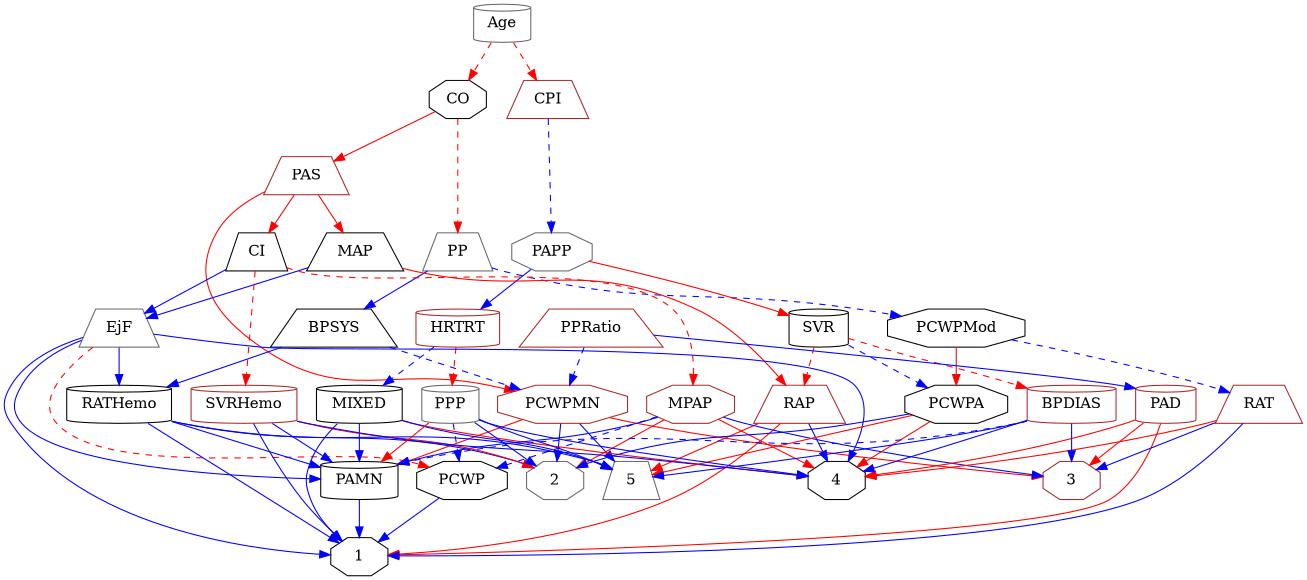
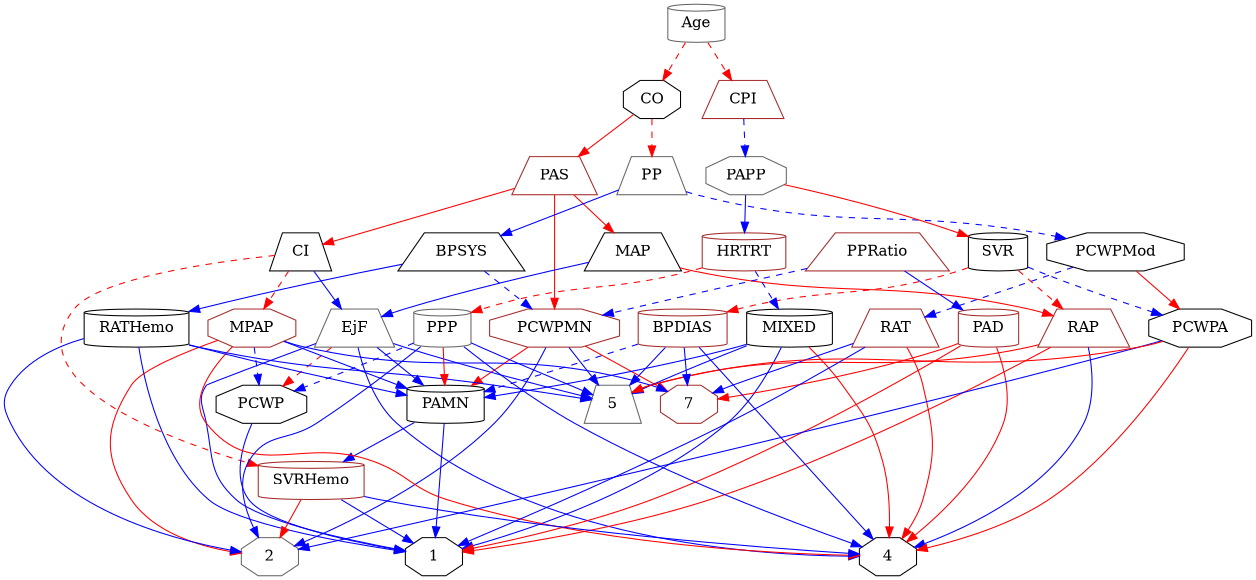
(119, 361) -> (482, 370)
(304, 444) -> (384, 439)
(1072, 480) -> (689, 404)
